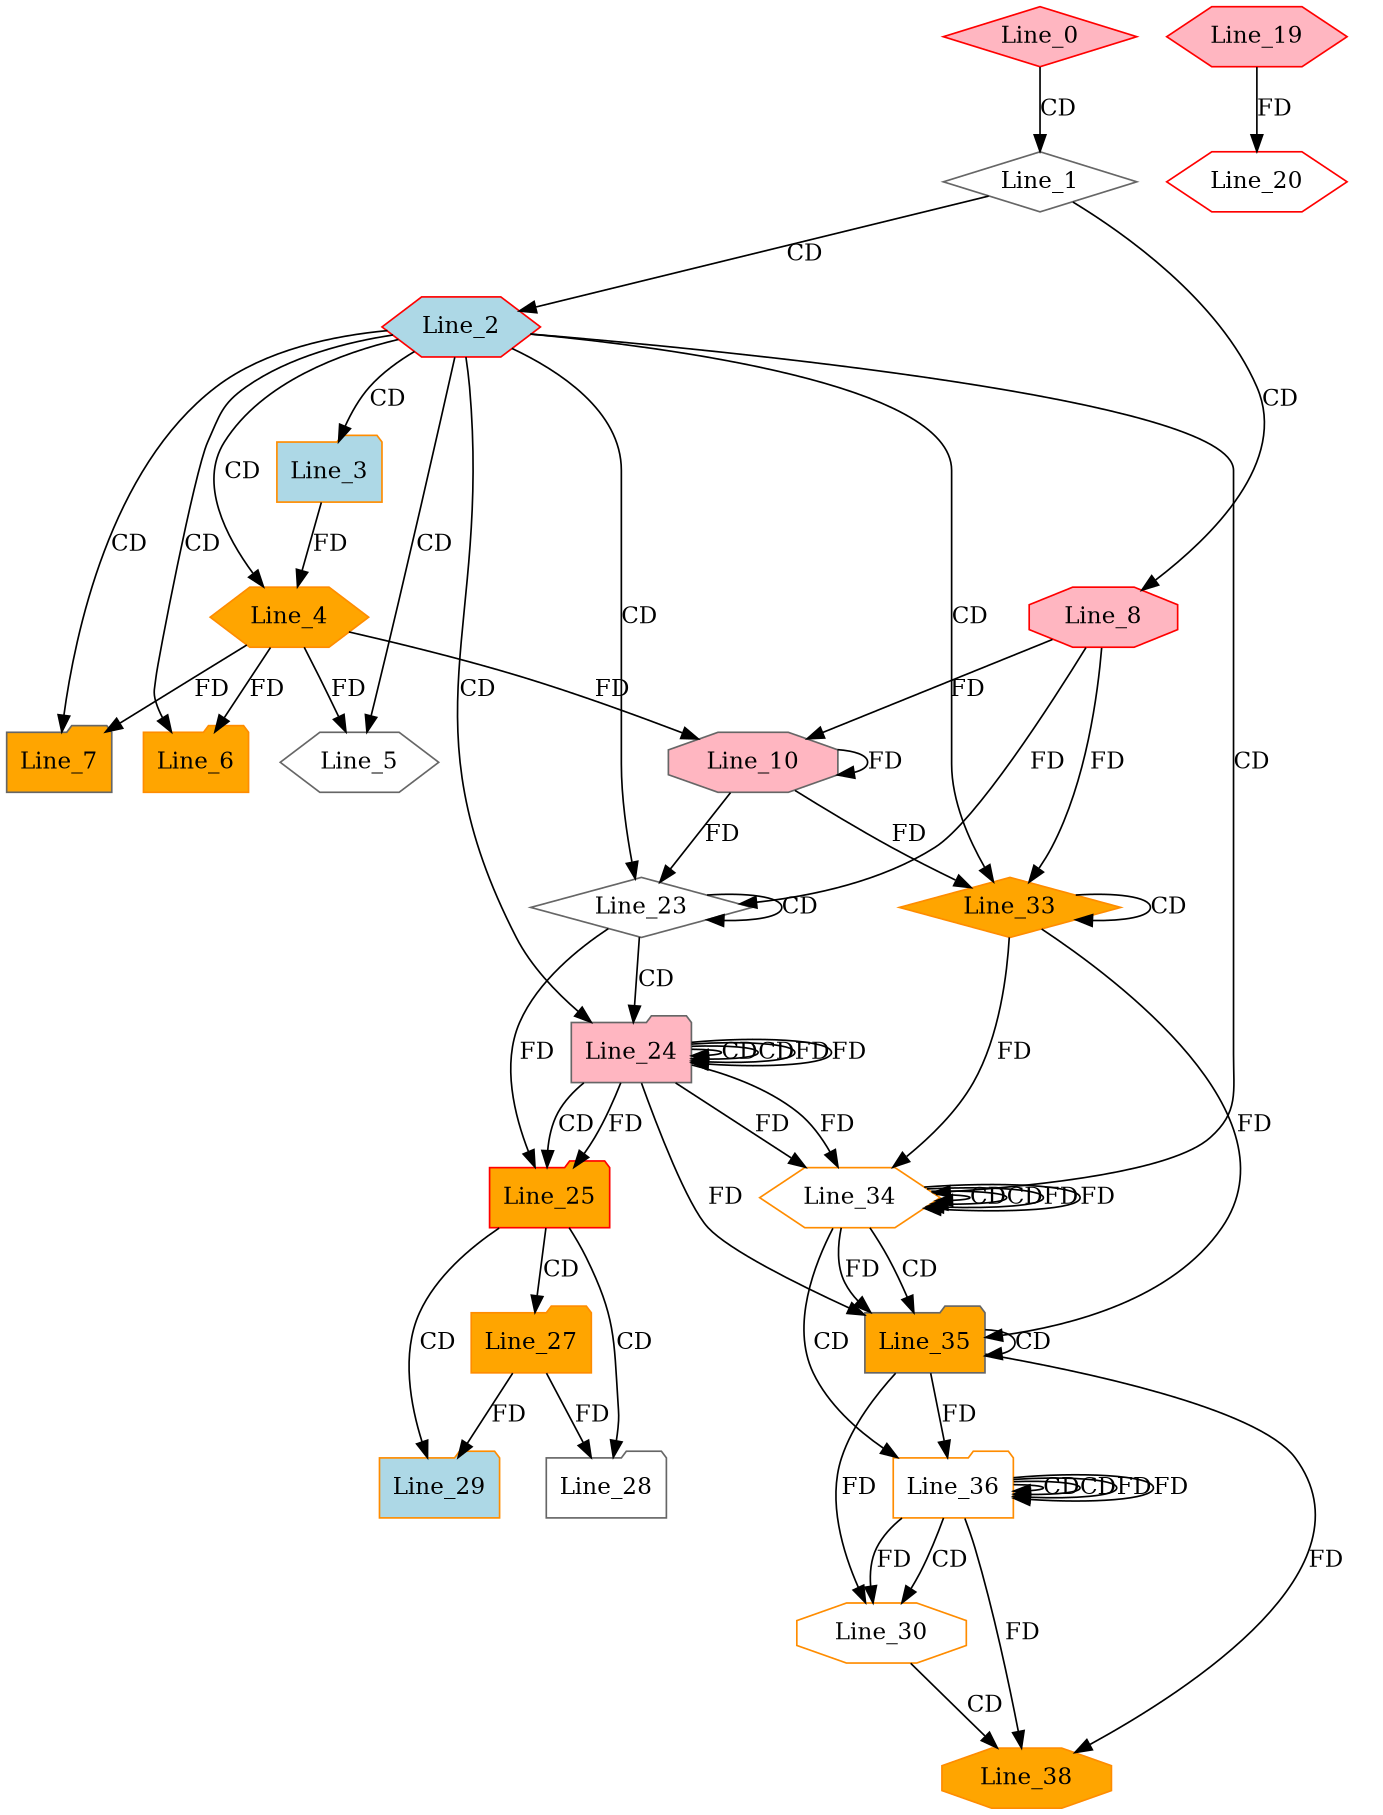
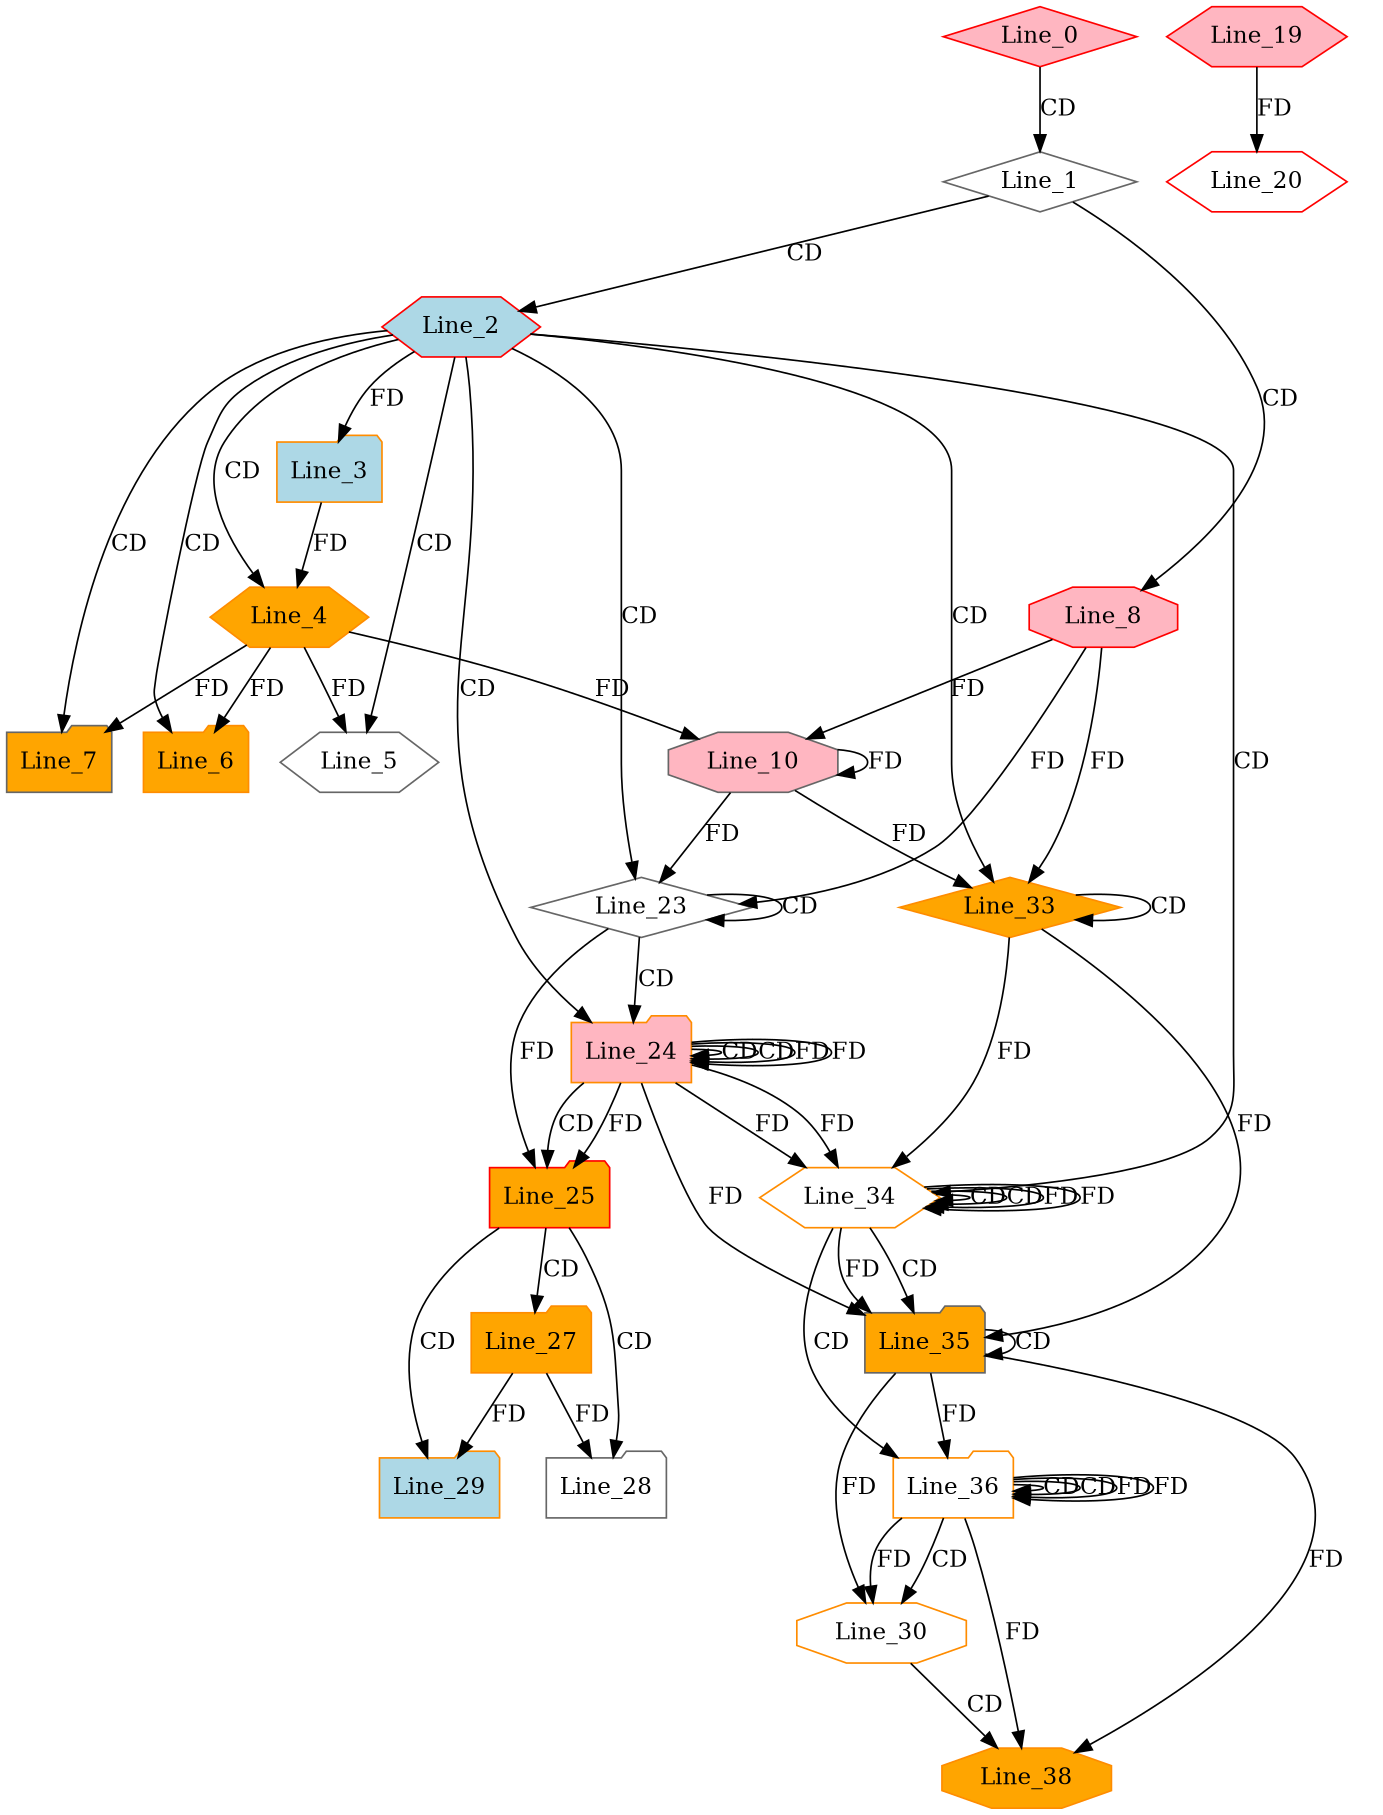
(388, 399) -> (388, 399)
(631, 1053) -> (631, 1053)
